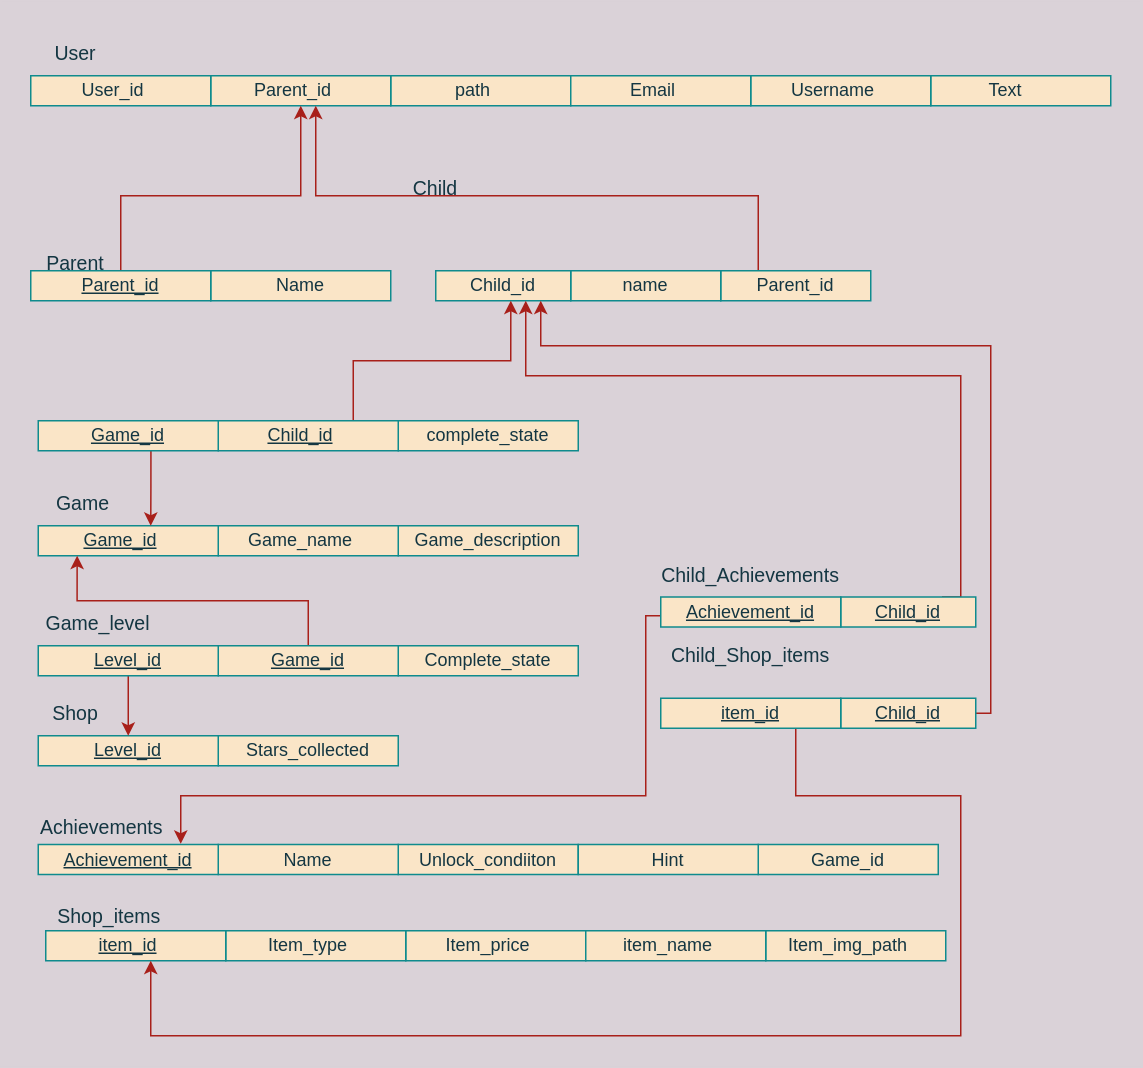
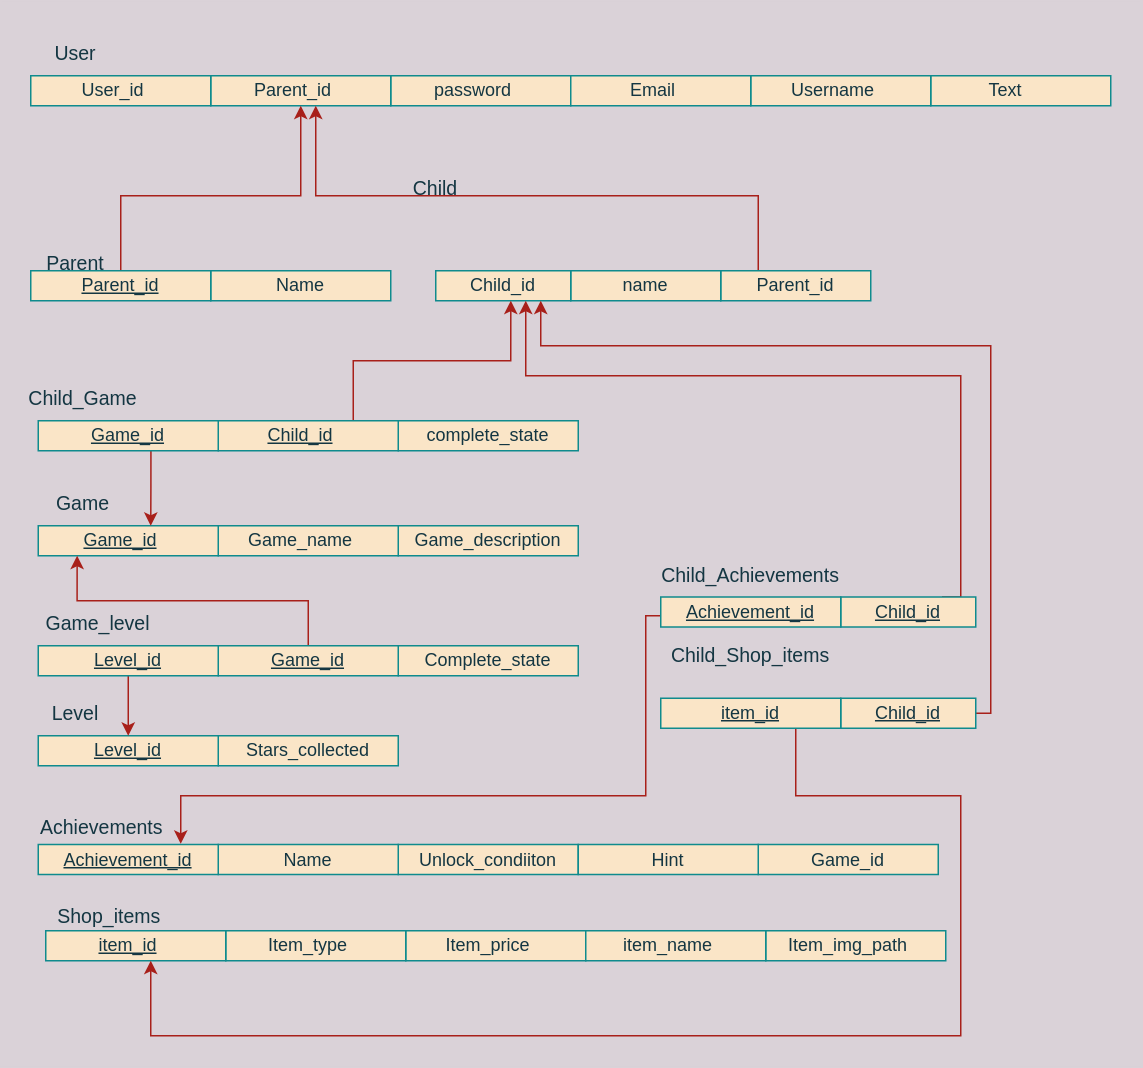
(473, 91) -> (473, 91)
none -> (83, 398)
(76, 713) -> (76, 713)
